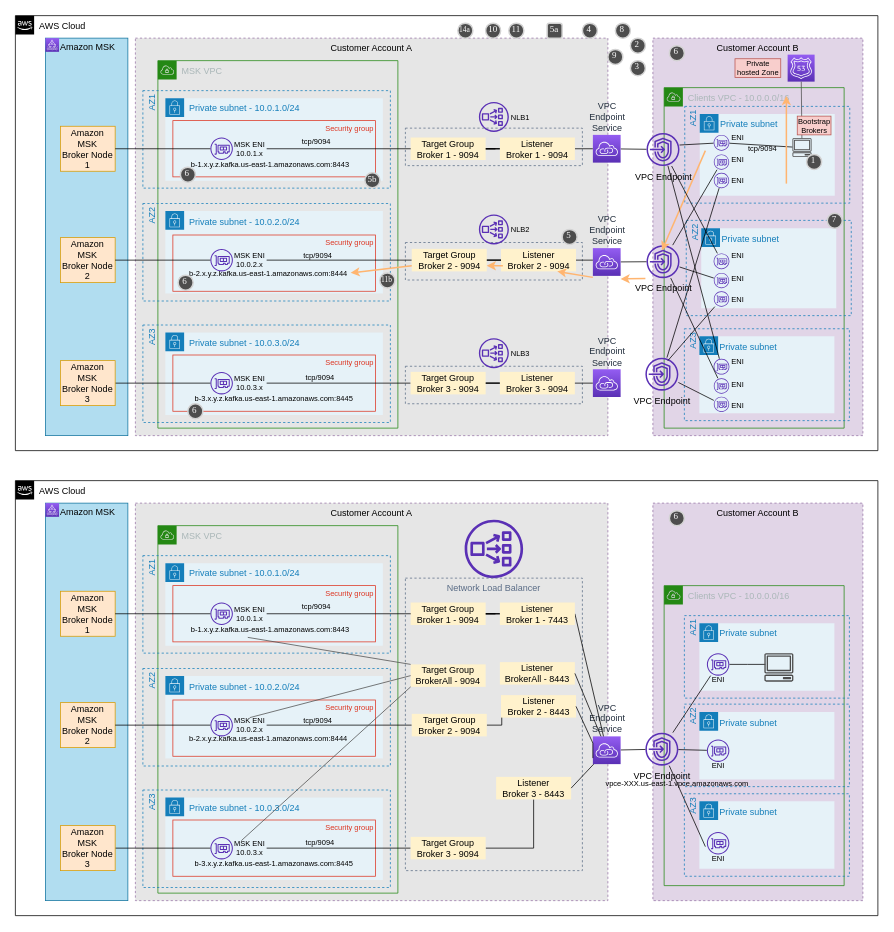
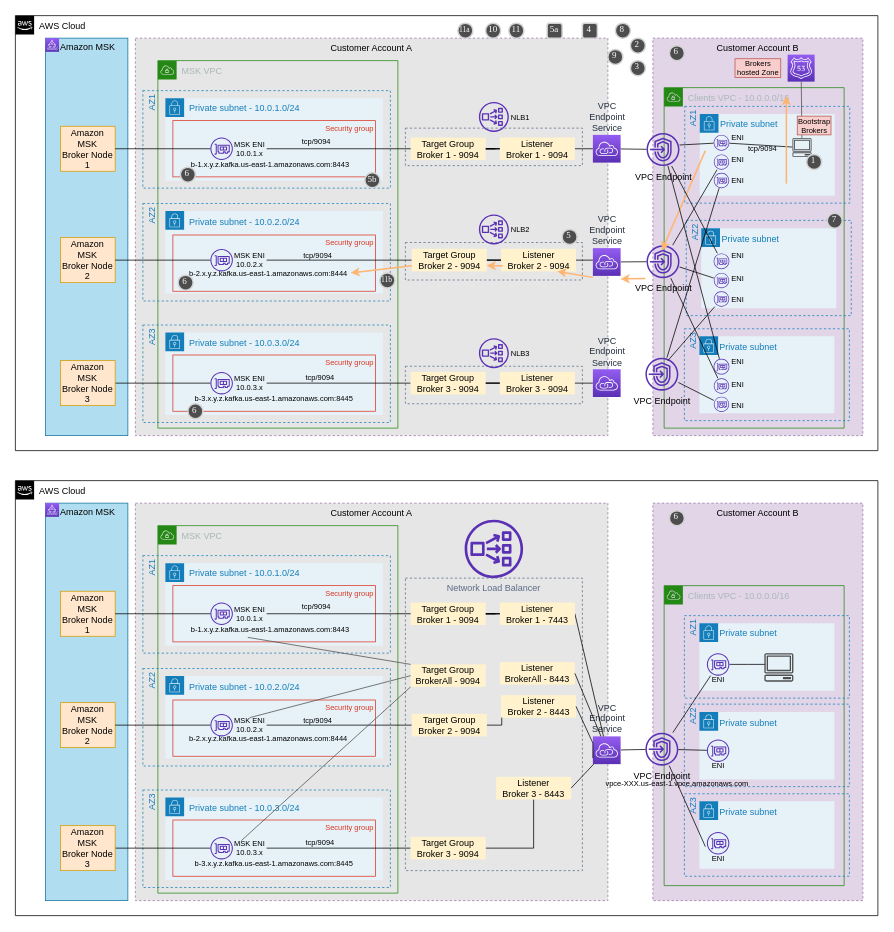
(465, 29) -> (465, 29)
(590, 30) -> (590, 30)
(758, 68) -> (758, 68)
